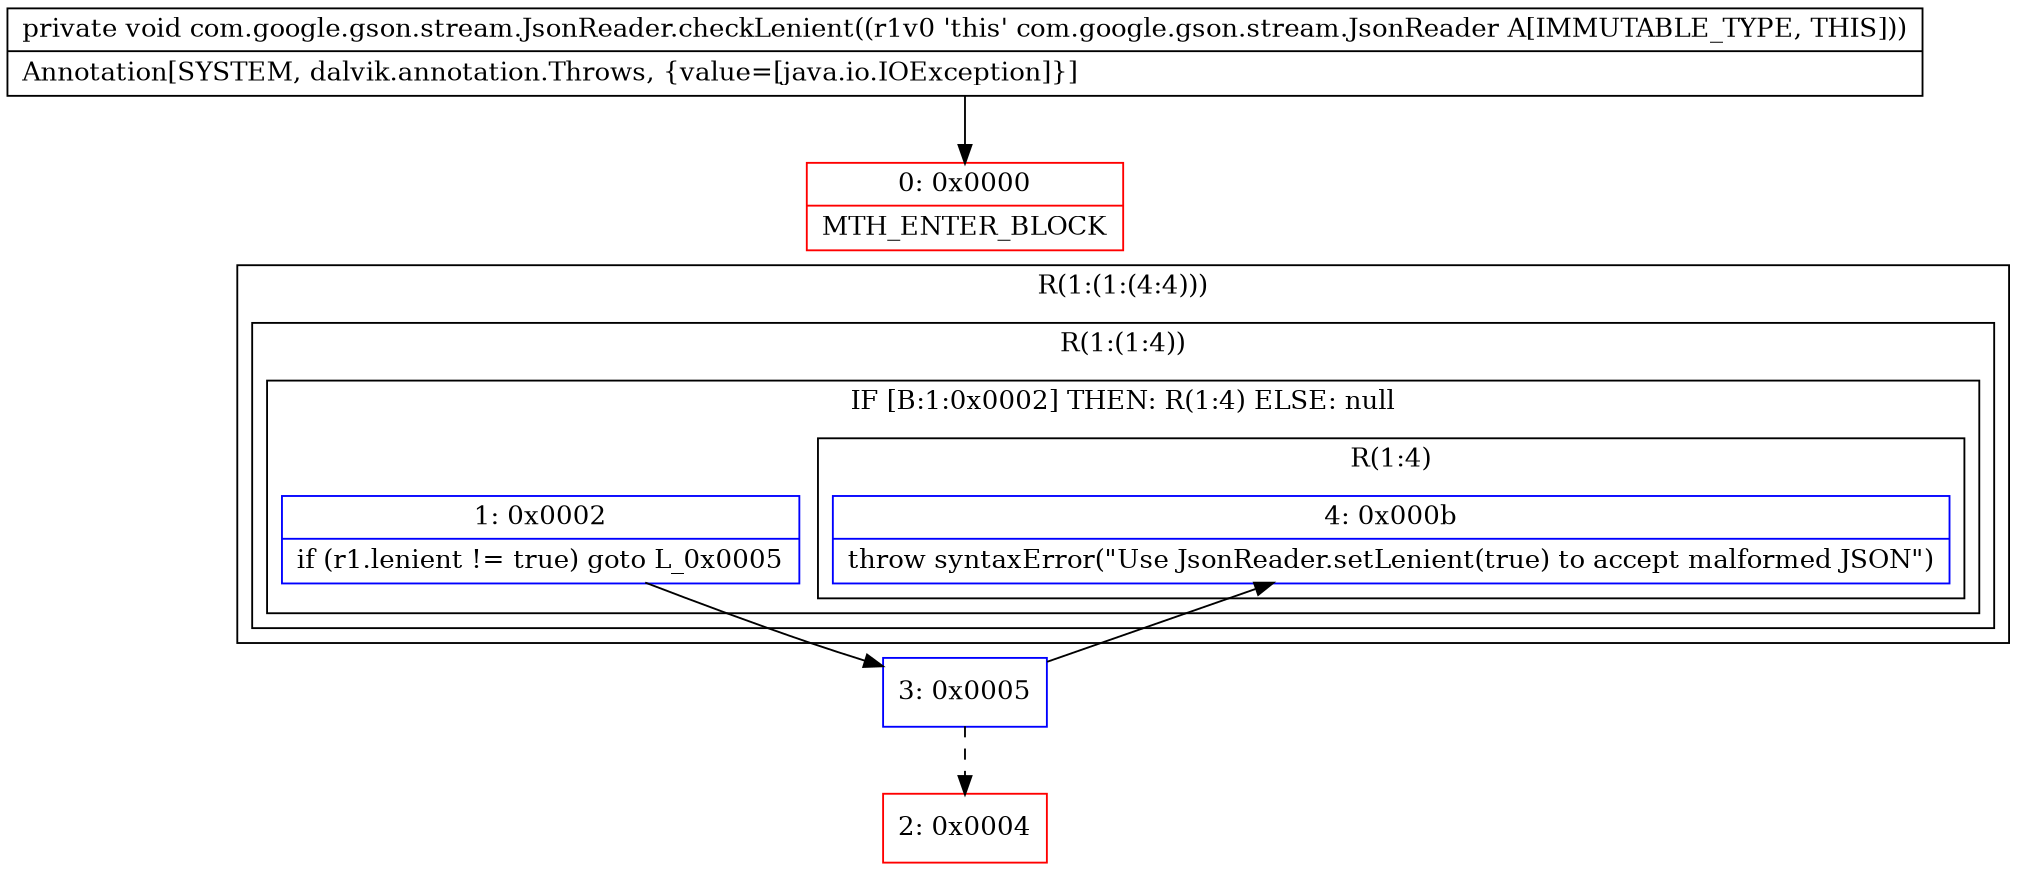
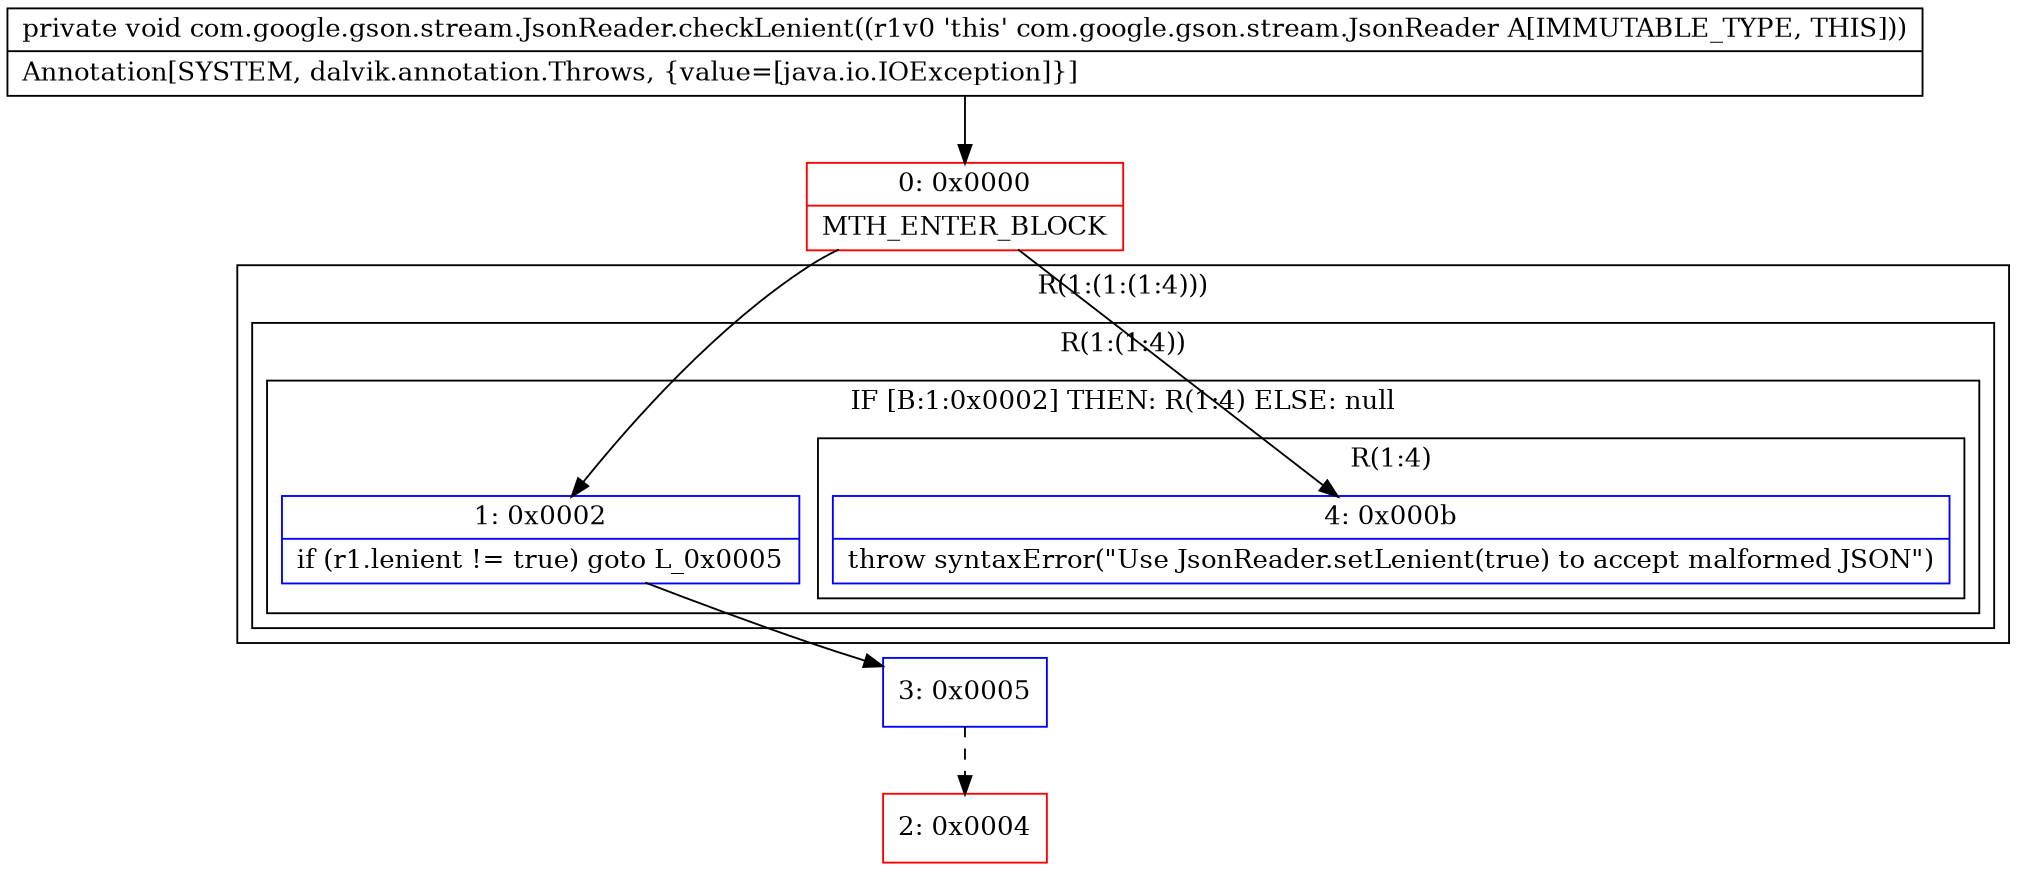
(1123, 287) -> (1123, 287)
none -> (701, 354)
(1151, 625) -> (1171, 367)
